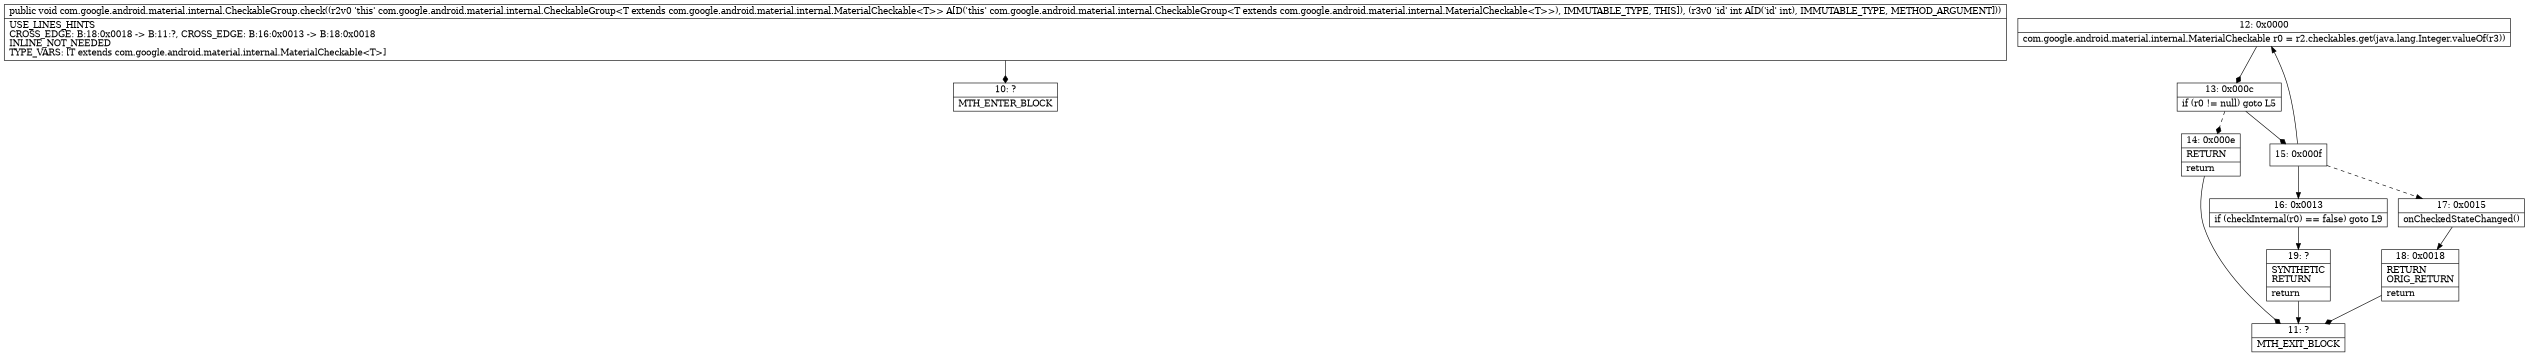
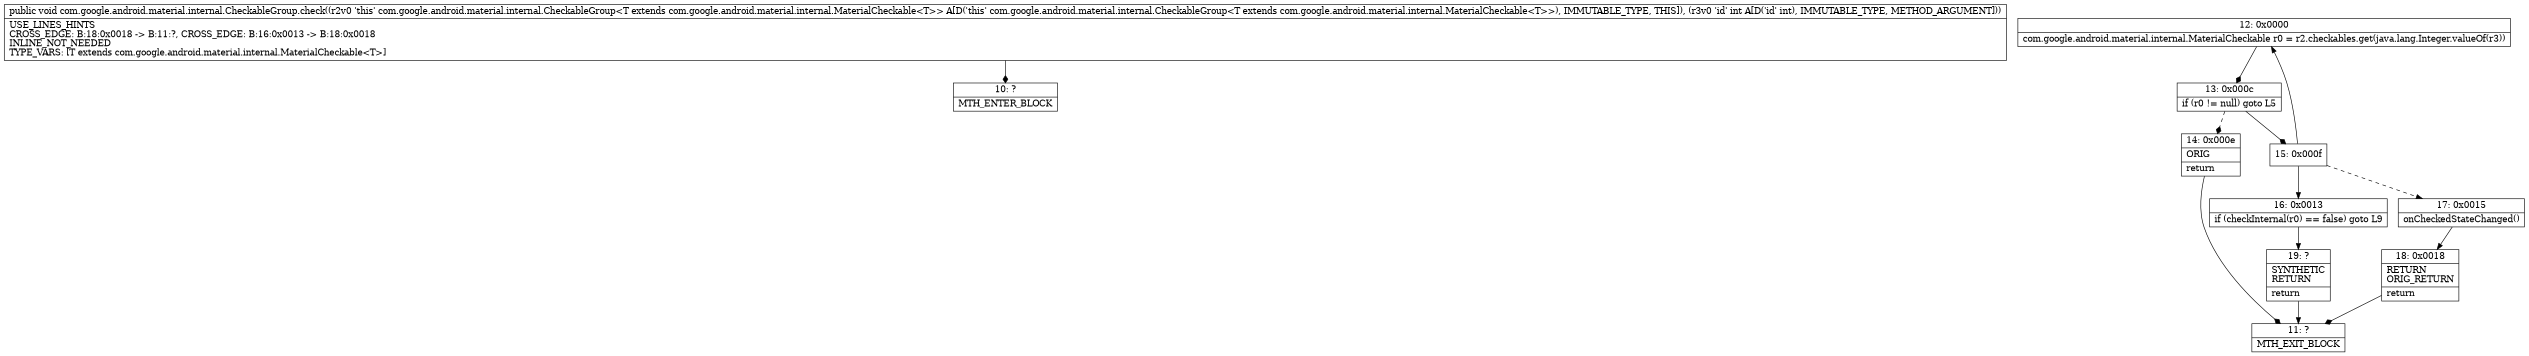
(2206, 155) -> (2198, 155)
